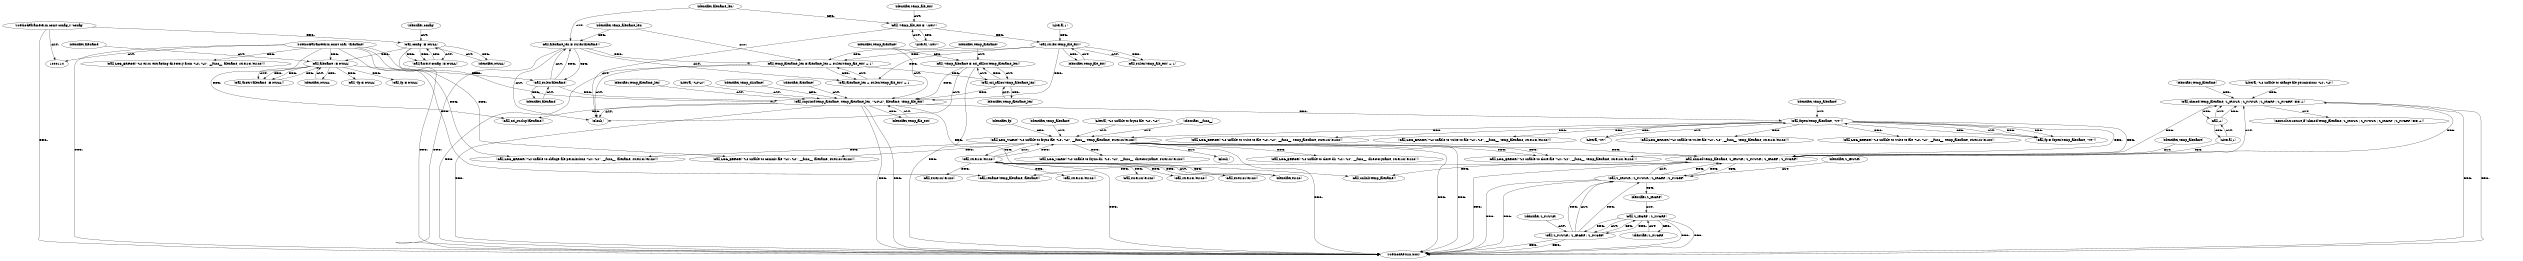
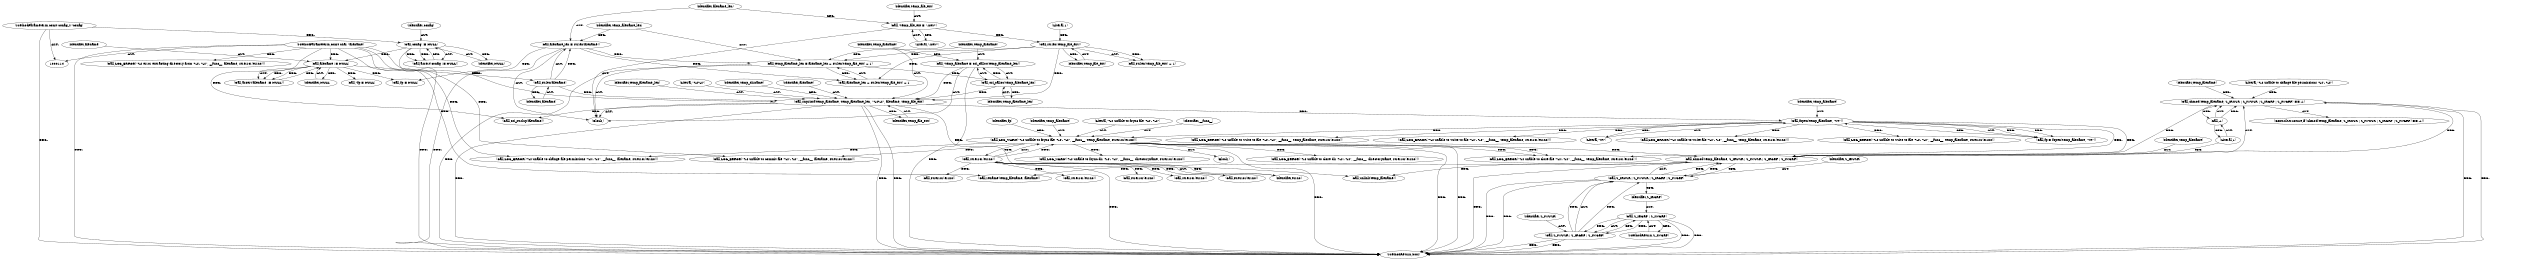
(698, 64) -> (698, 64)
(580, 66) -> (470, 72)
(1649, 236) -> (1649, 236)
